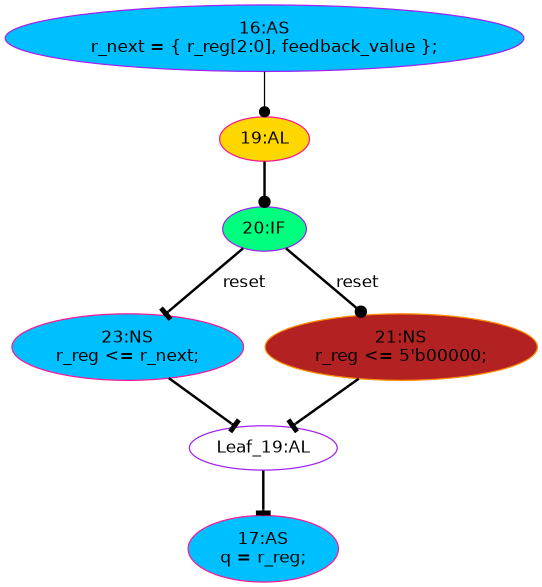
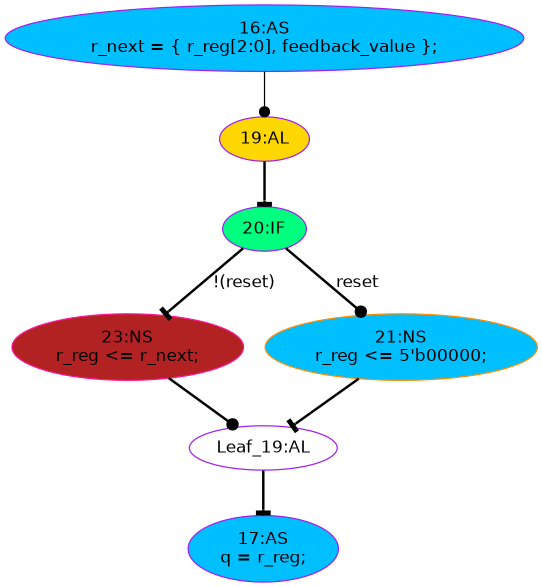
(265, 139) -> (265, 139)
(265, 181) -> (265, 181)
(244, 283) -> (244, 283)
(128, 347) -> (128, 347)
(401, 347) -> (401, 347)
(200, 401) -> (200, 401)
(263, 549) -> (263, 549)
